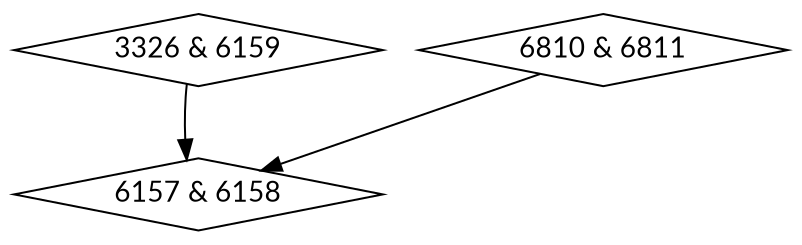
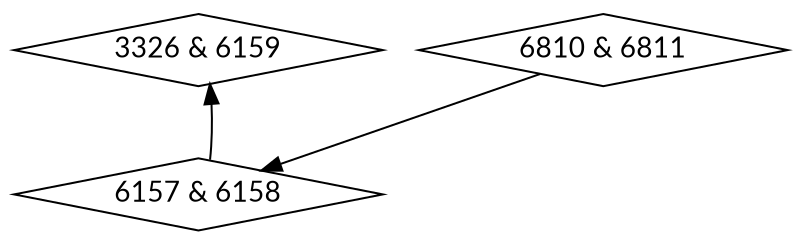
(185, 112) -> (212, 132)
